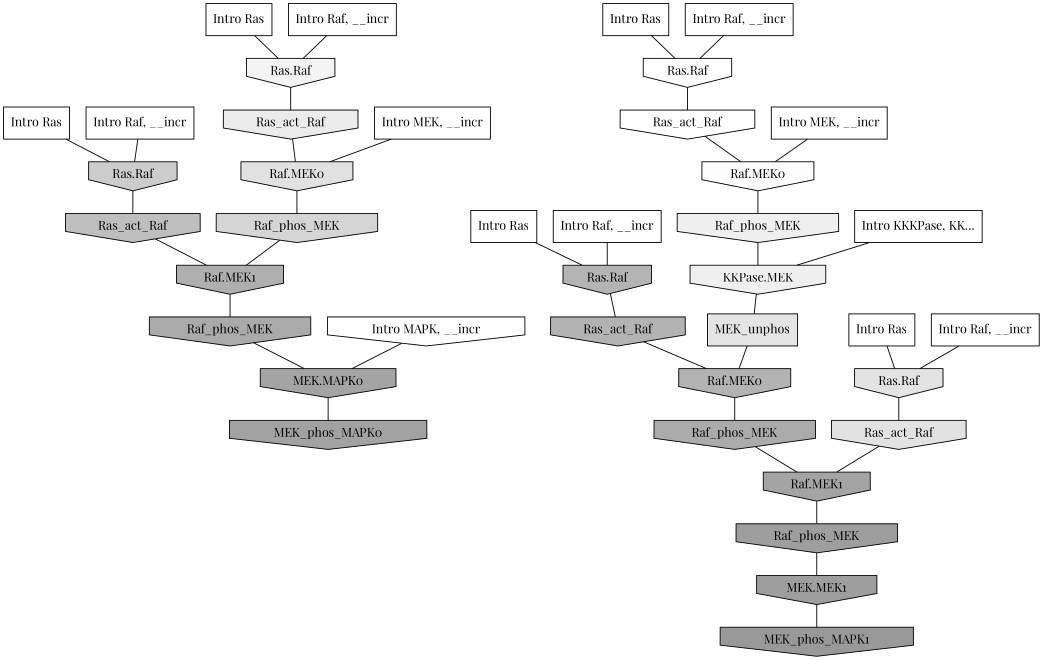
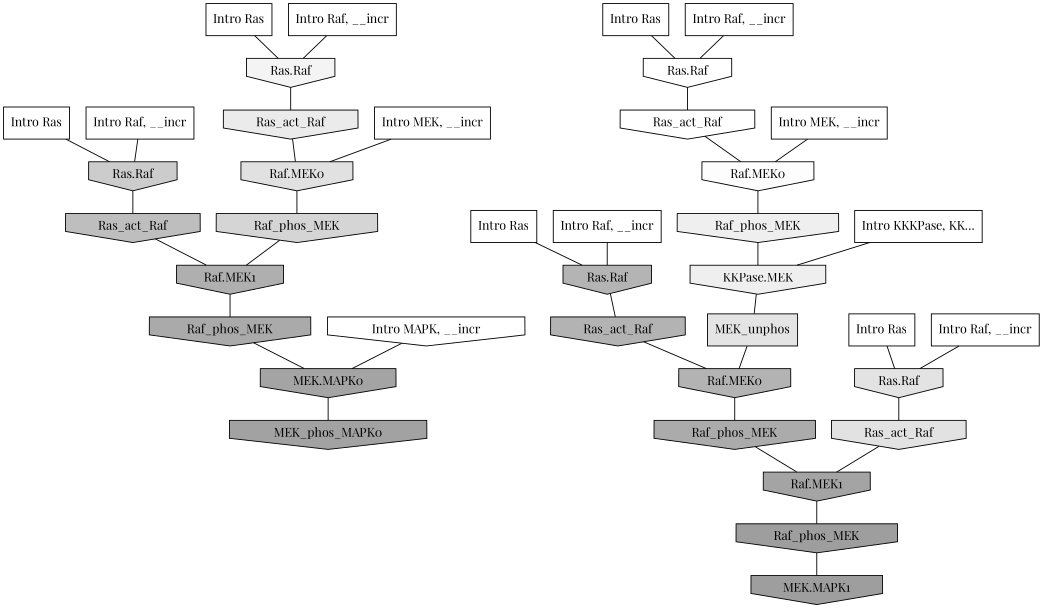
(817, 588) -> (817, 588)
(817, 640) -> none
